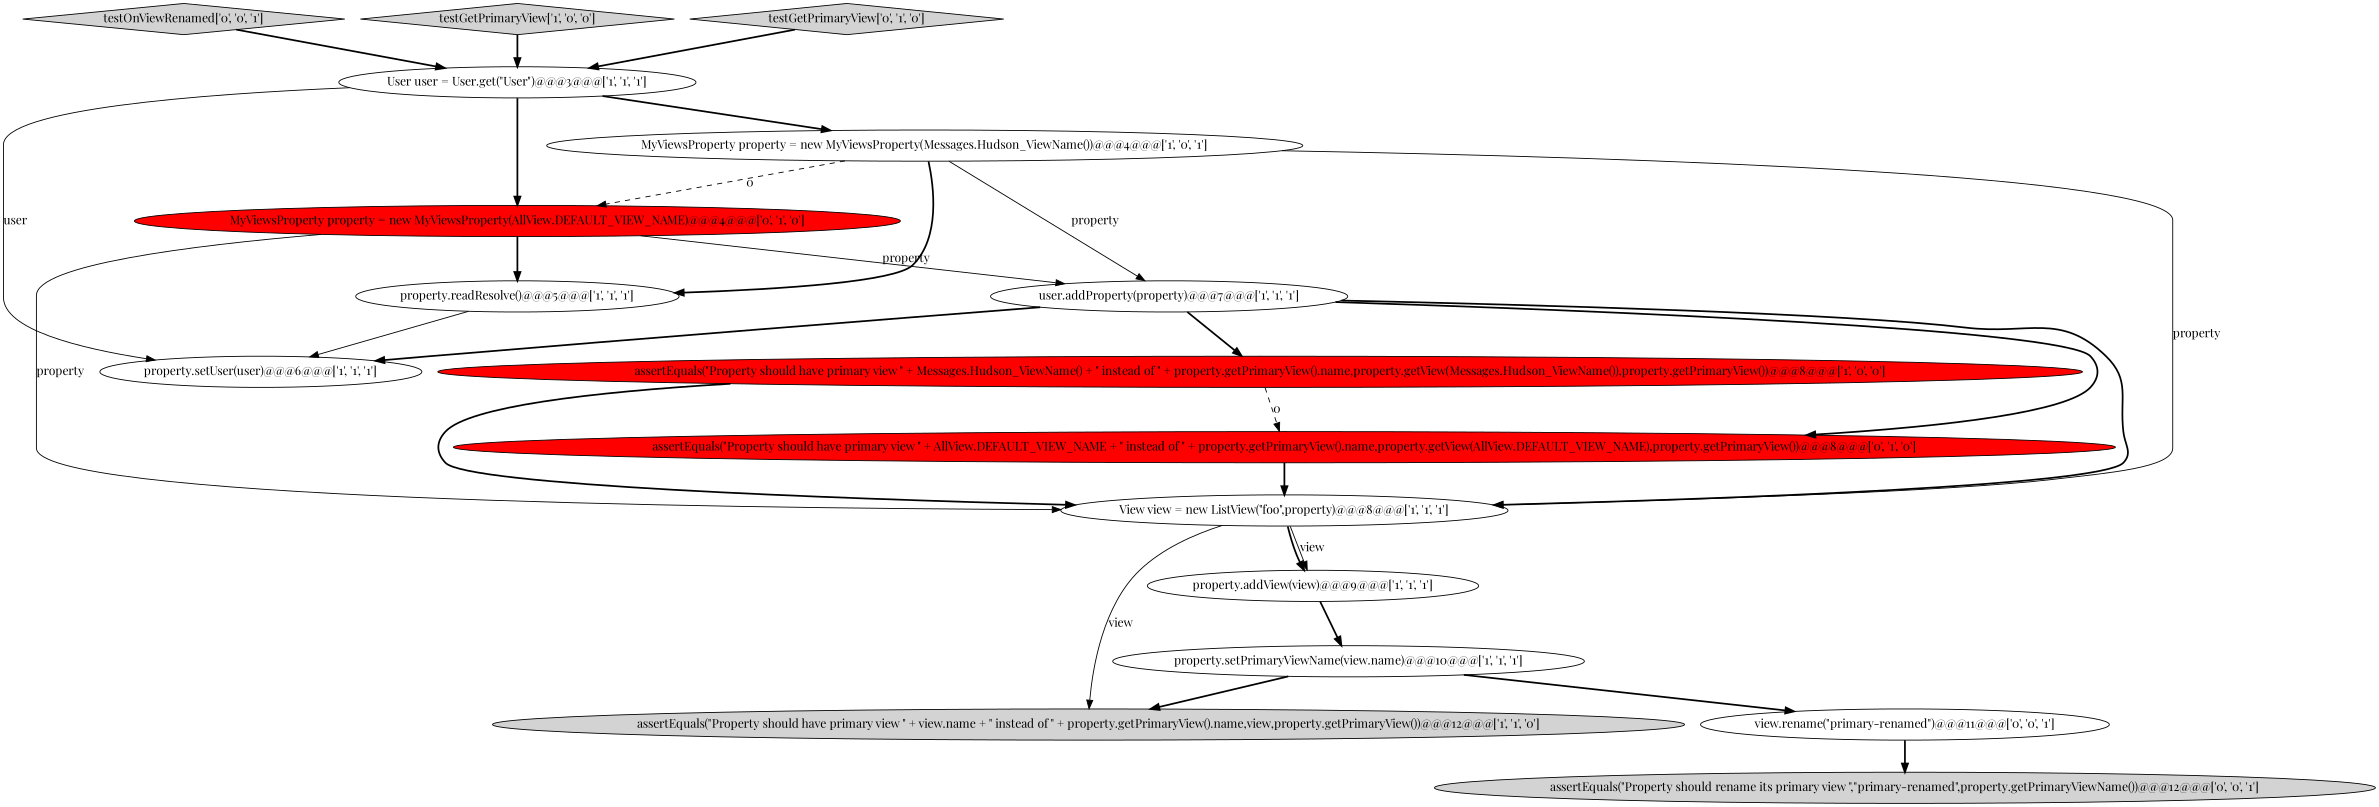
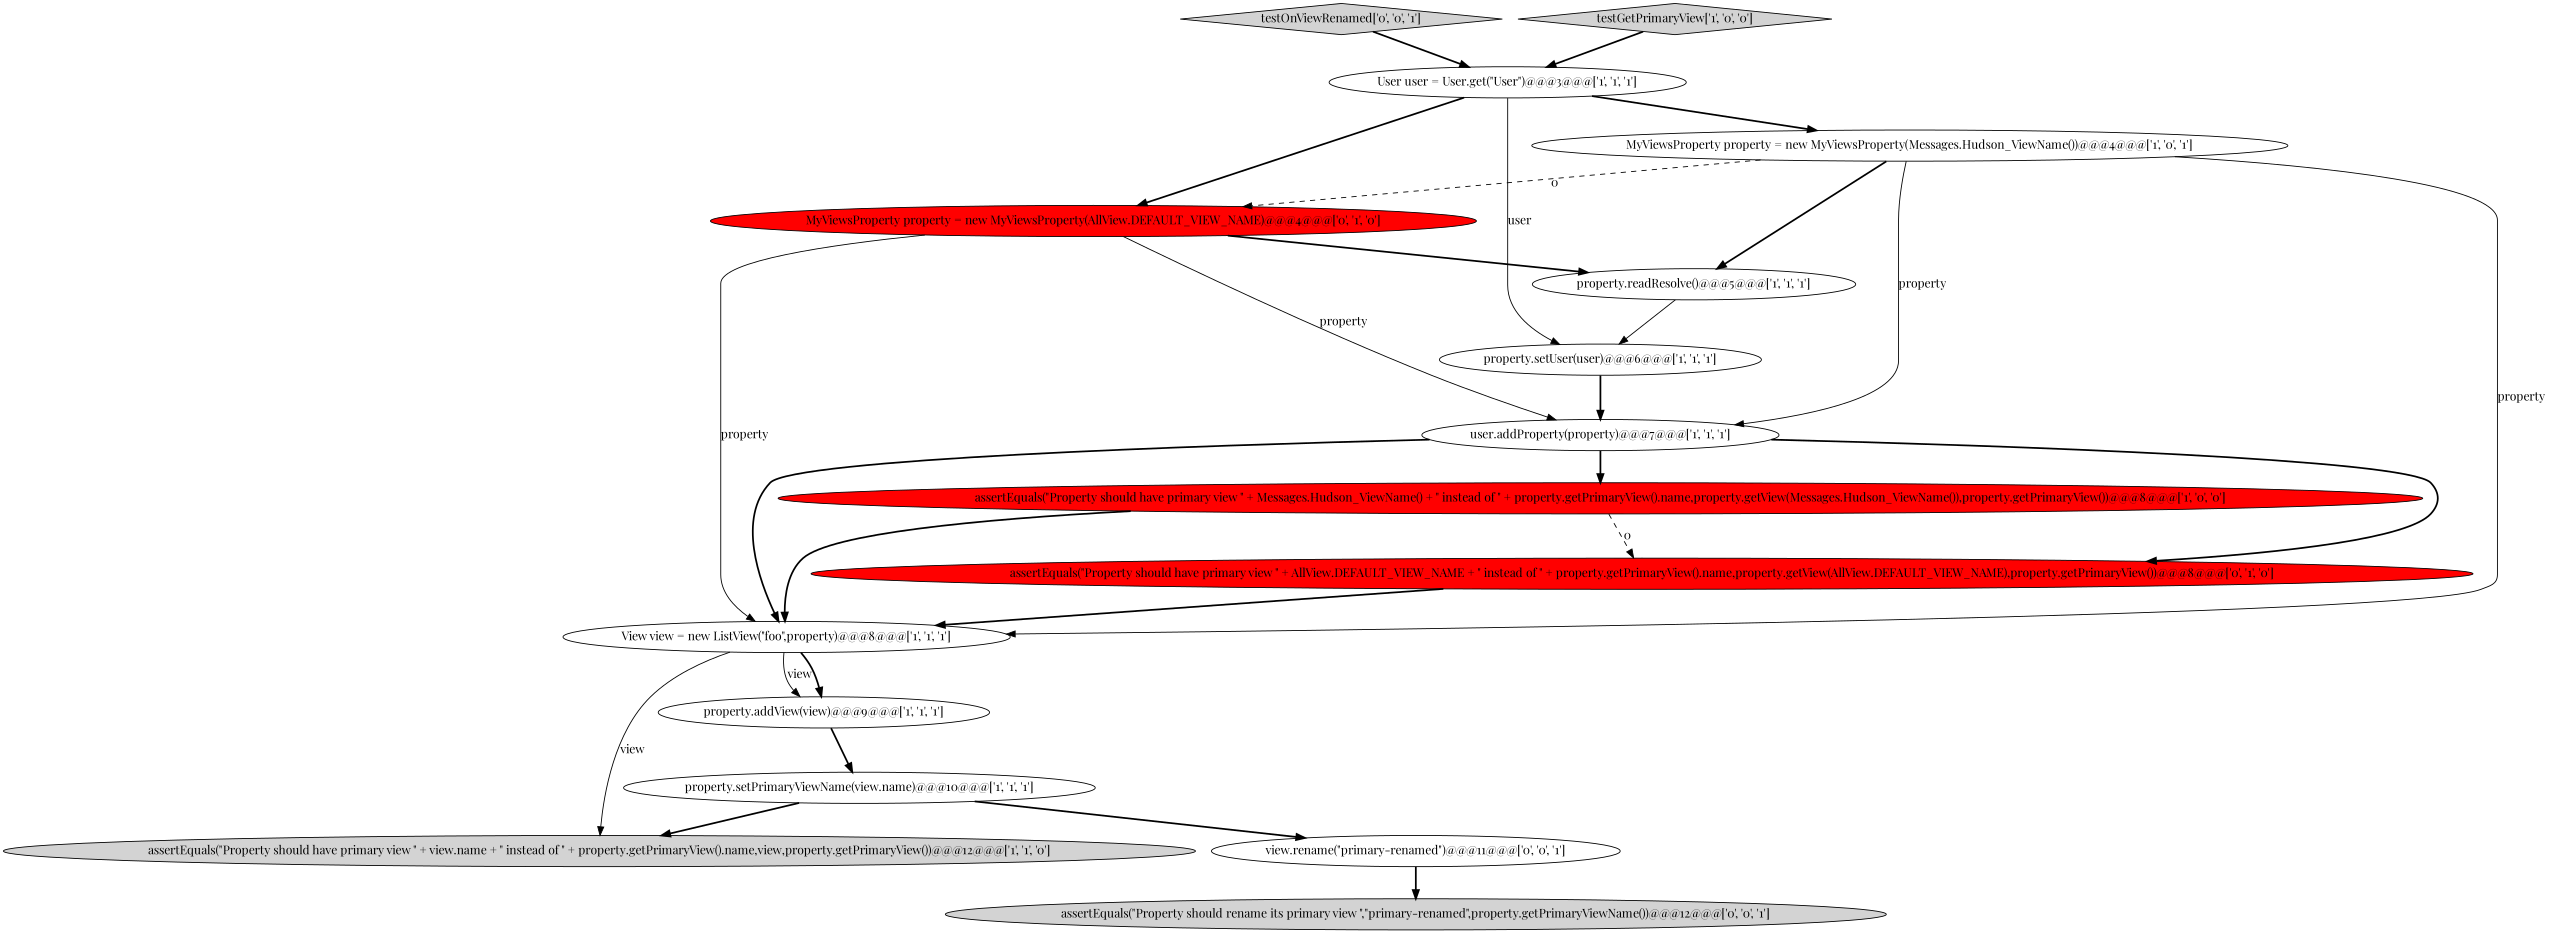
(847, 19) -> none
(712, 333) -> (1600, 393)
